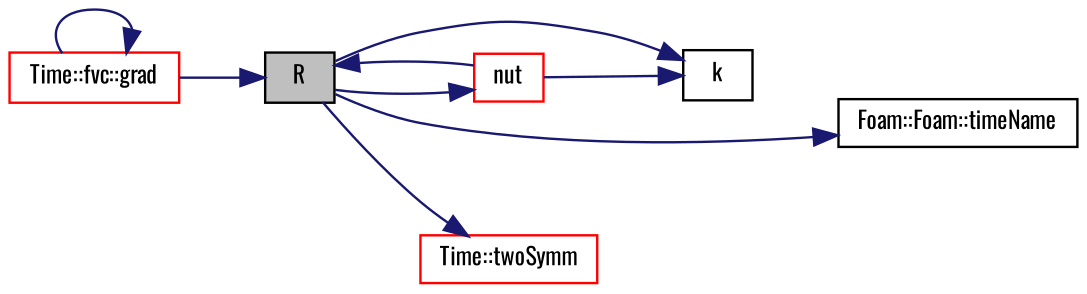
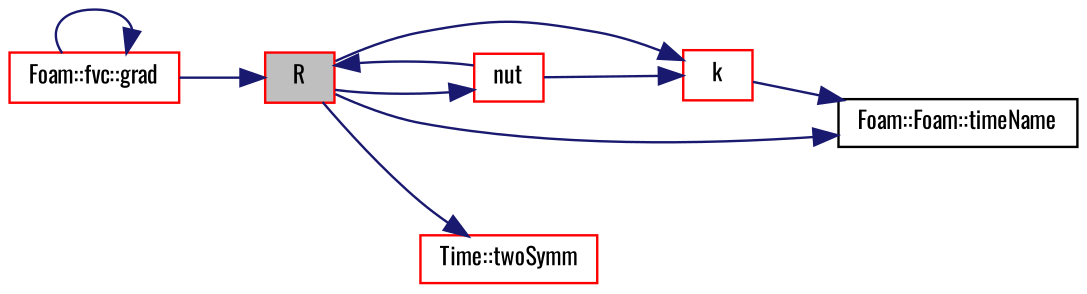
(718, 75) -> (718, 75)
(94, 78) -> (94, 78)
(300, 78) -> (300, 78)
none -> (786, 89)
